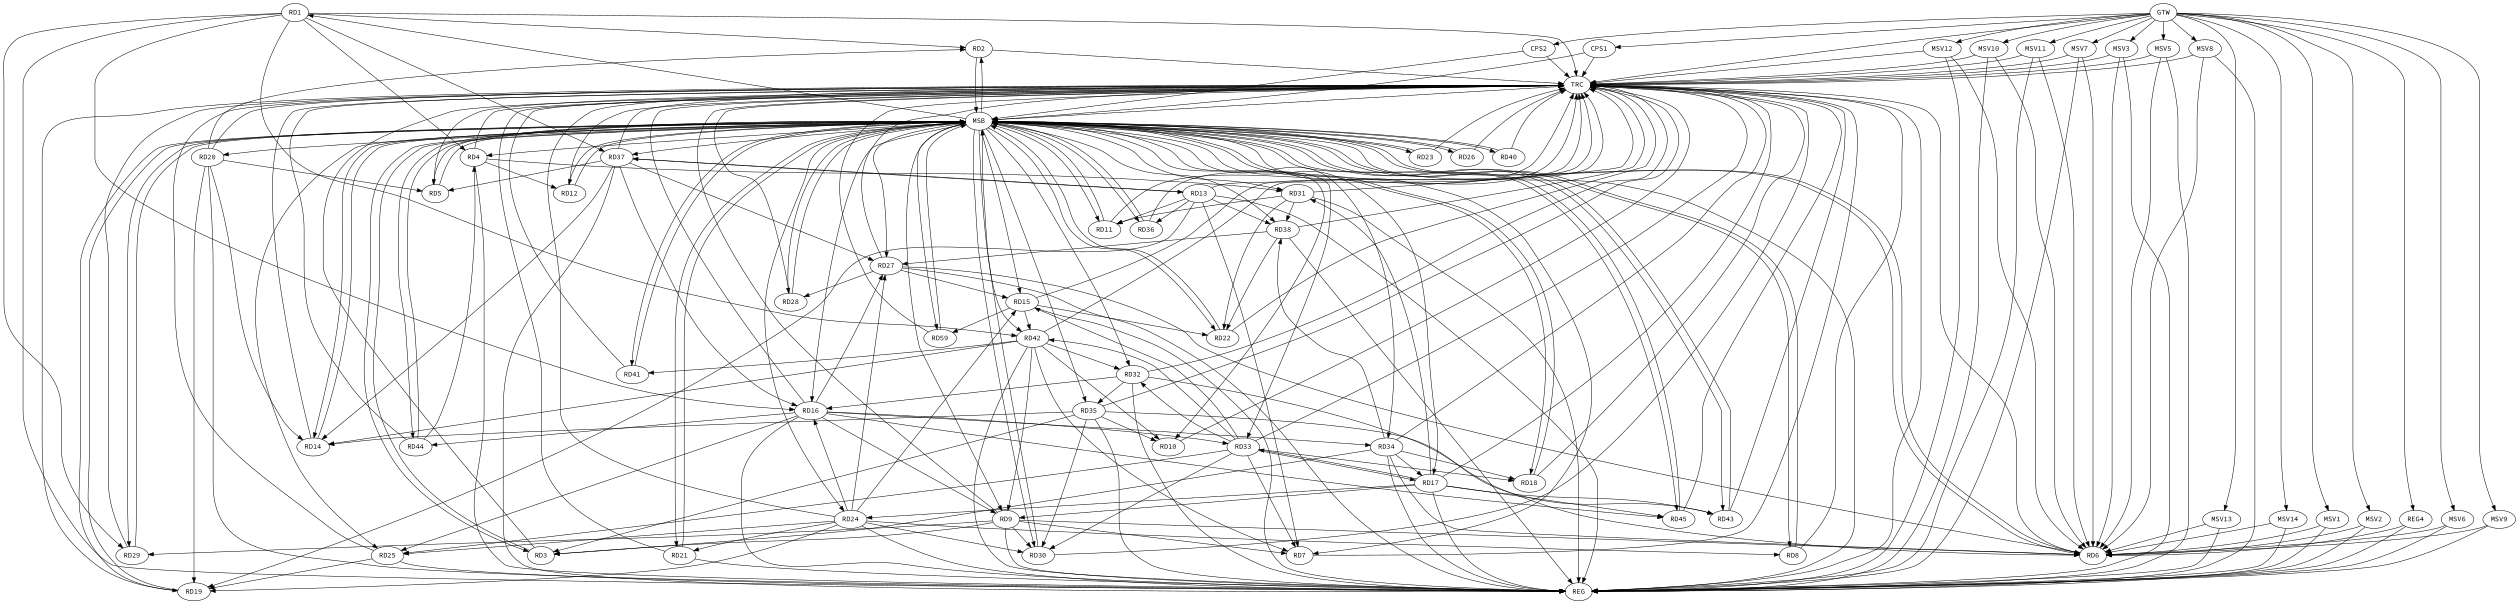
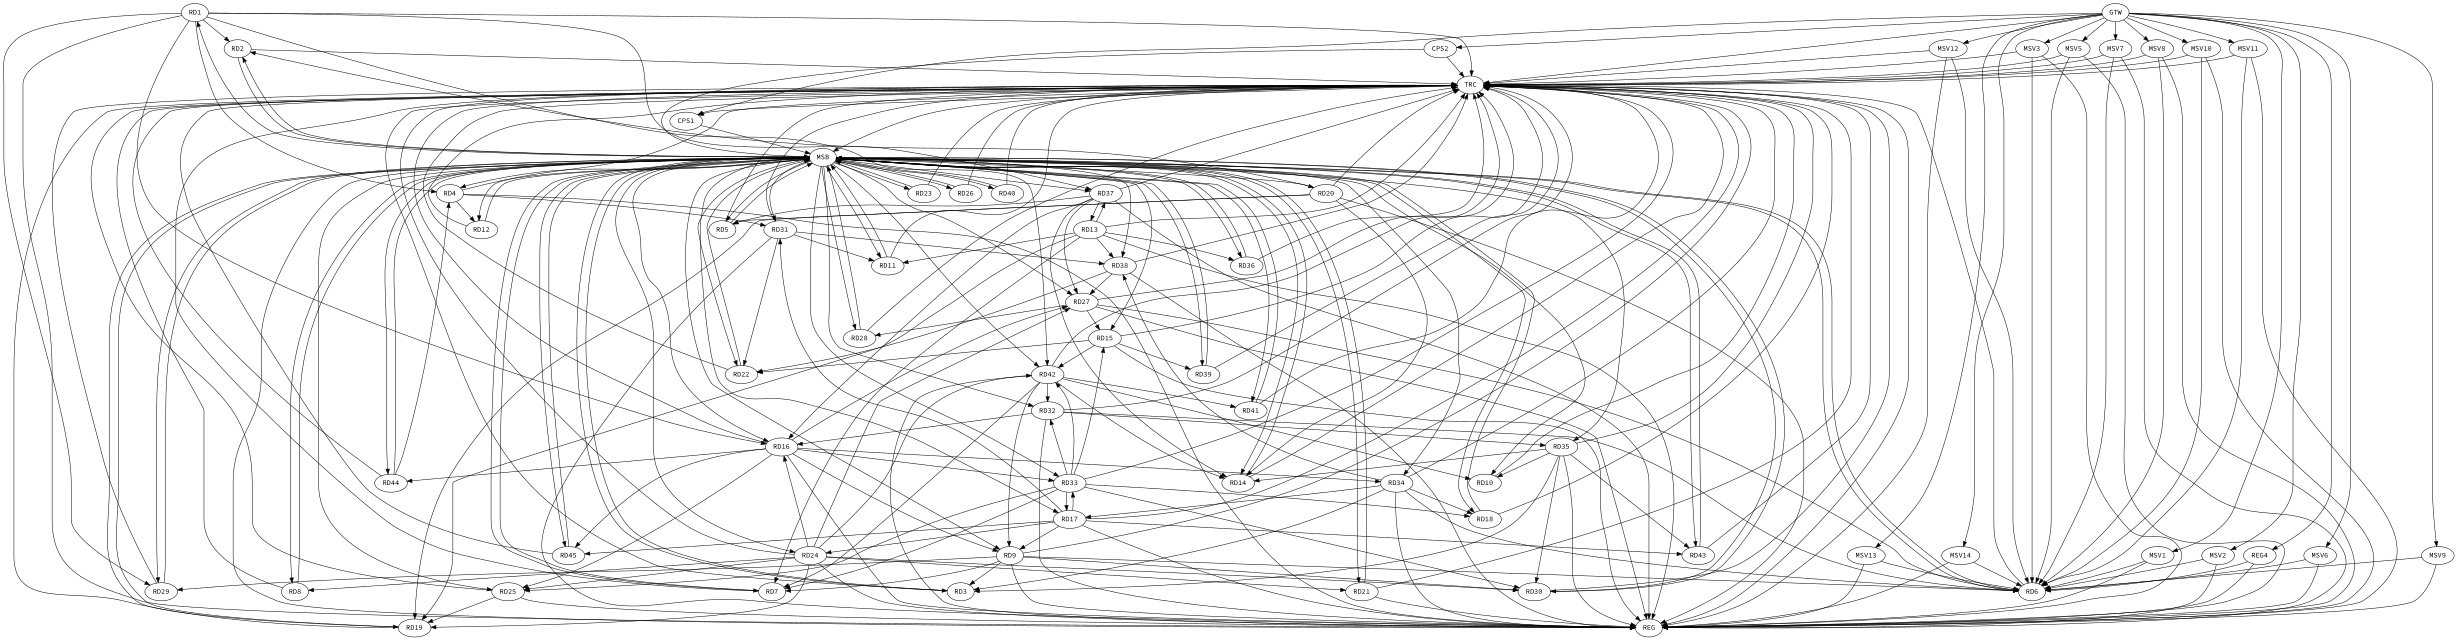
(1590, 65) -> (1080, 97)
(940, 338) -> (1203, 375)
none -> (504, 363)
(935, 413) -> (902, 444)
